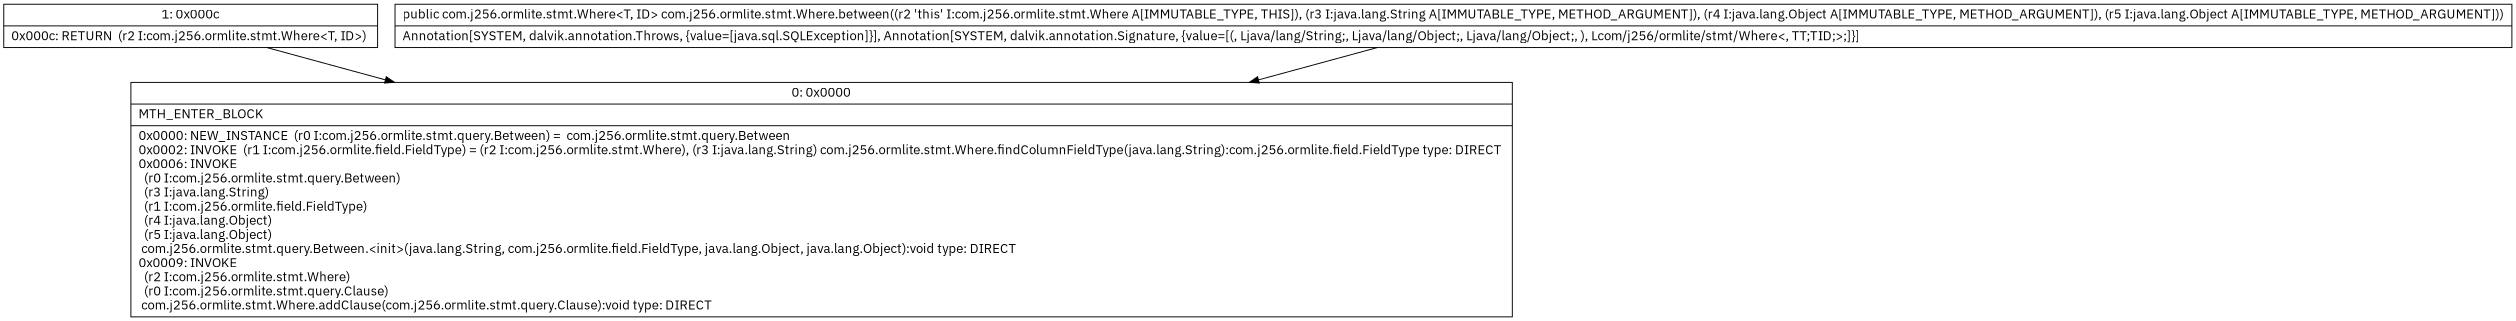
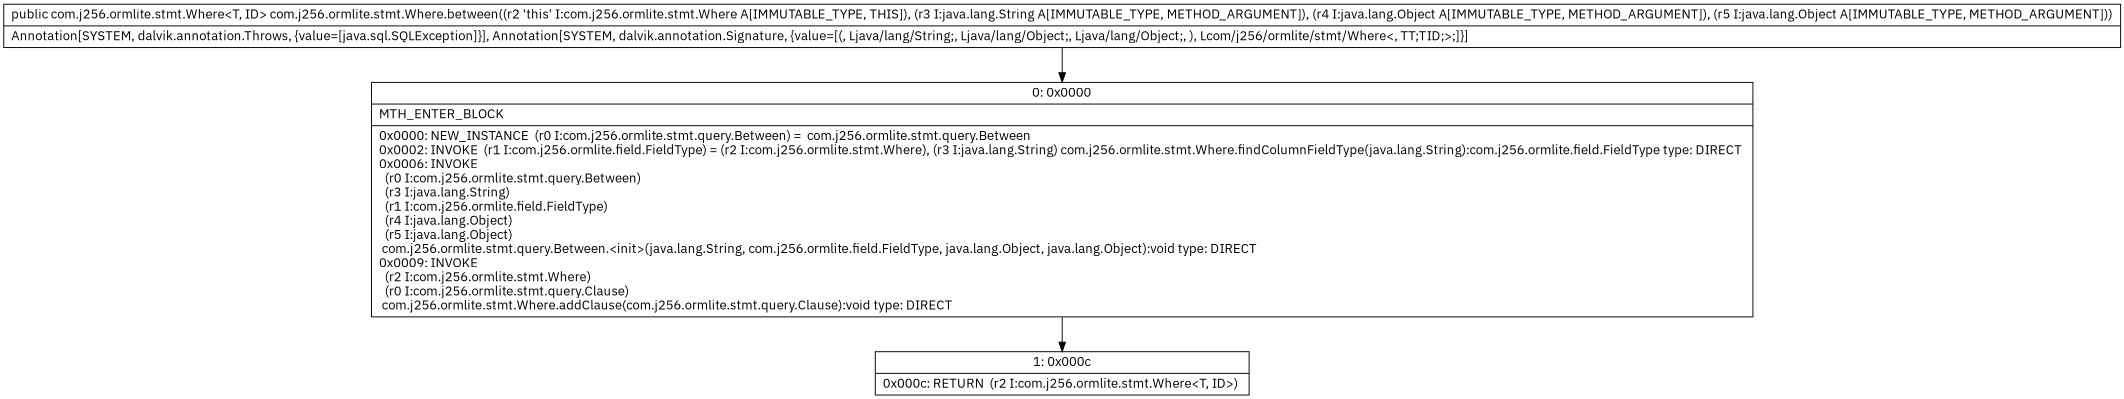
(326, 64) -> (1062, 330)
